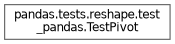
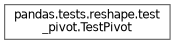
(87, 22) -> (87, 22)
